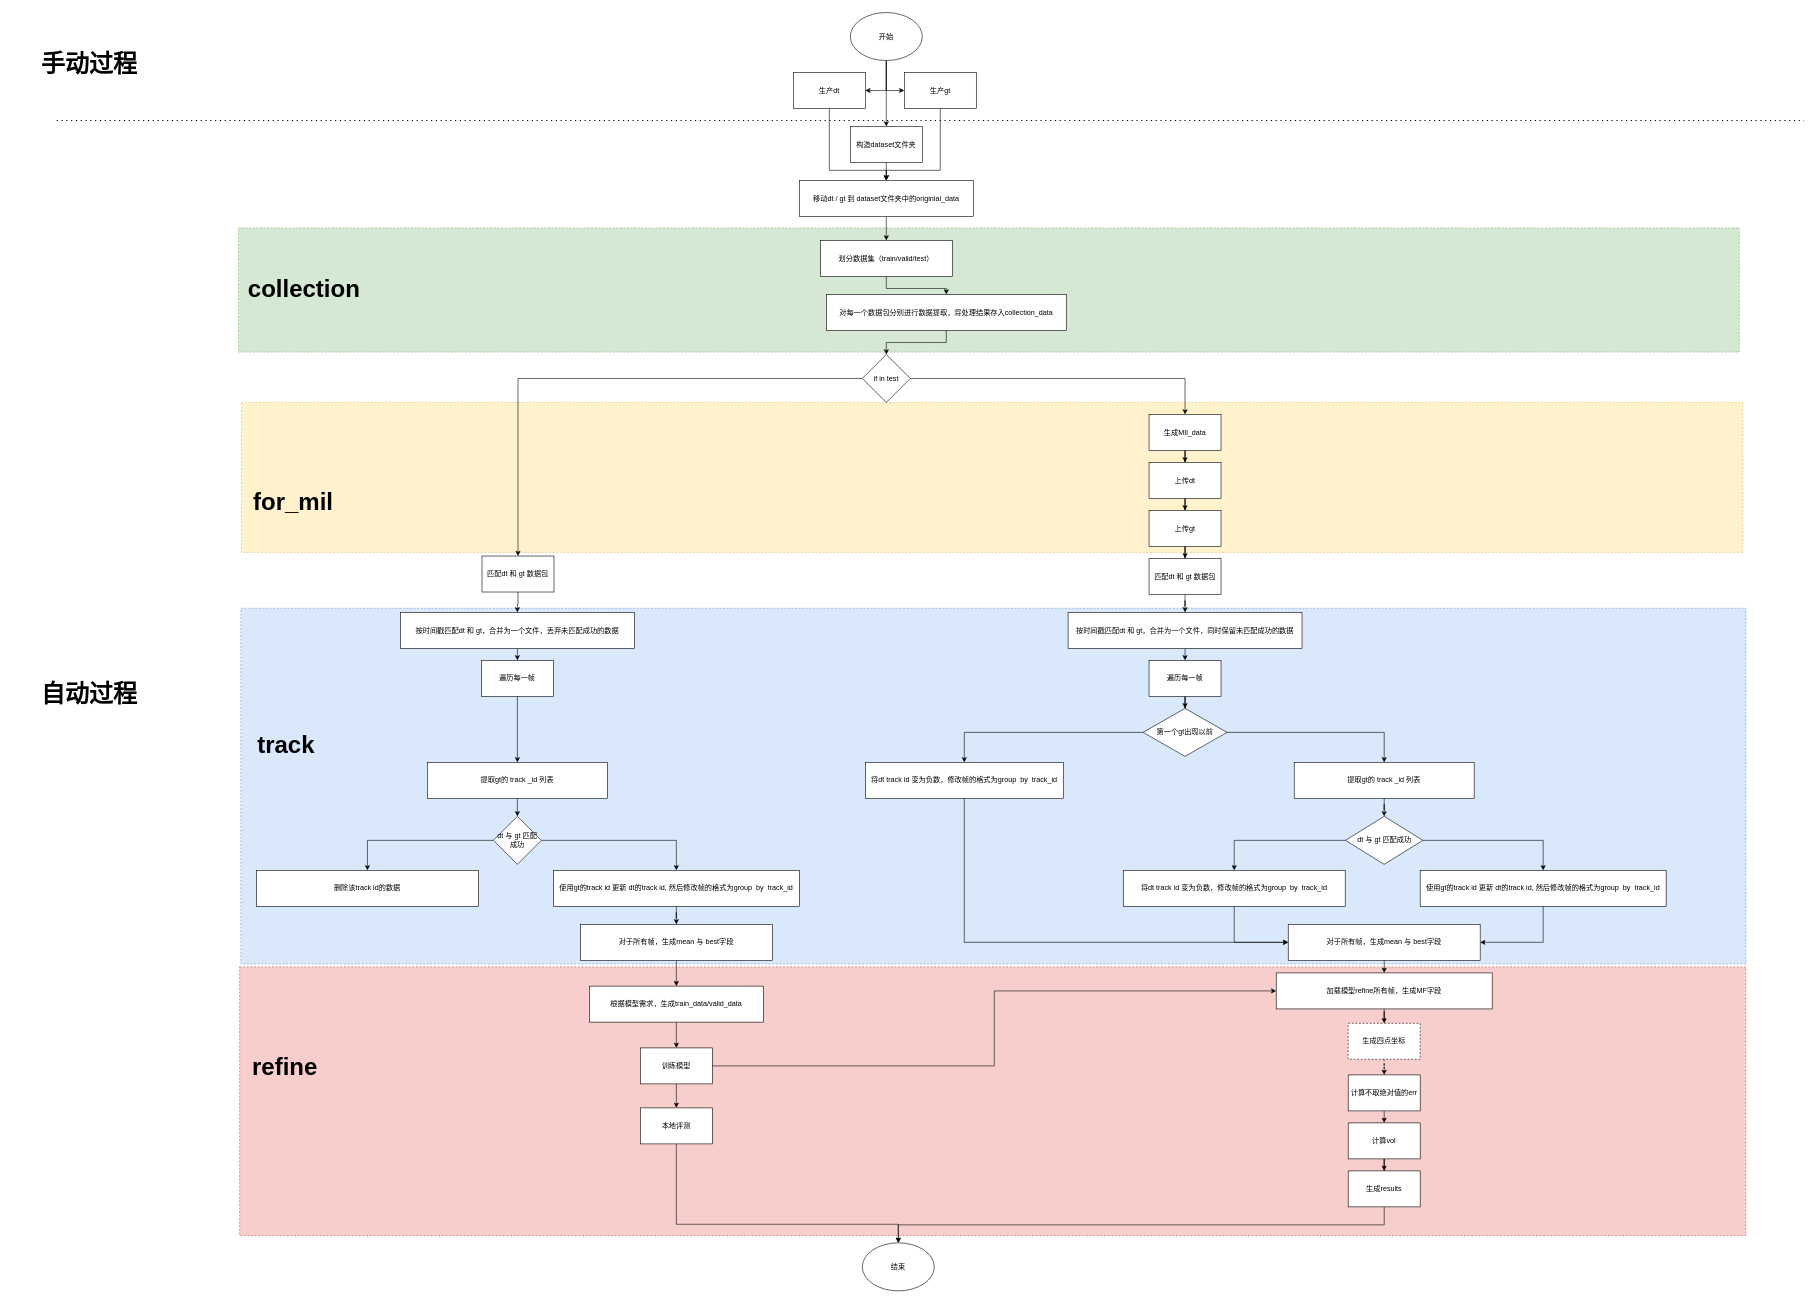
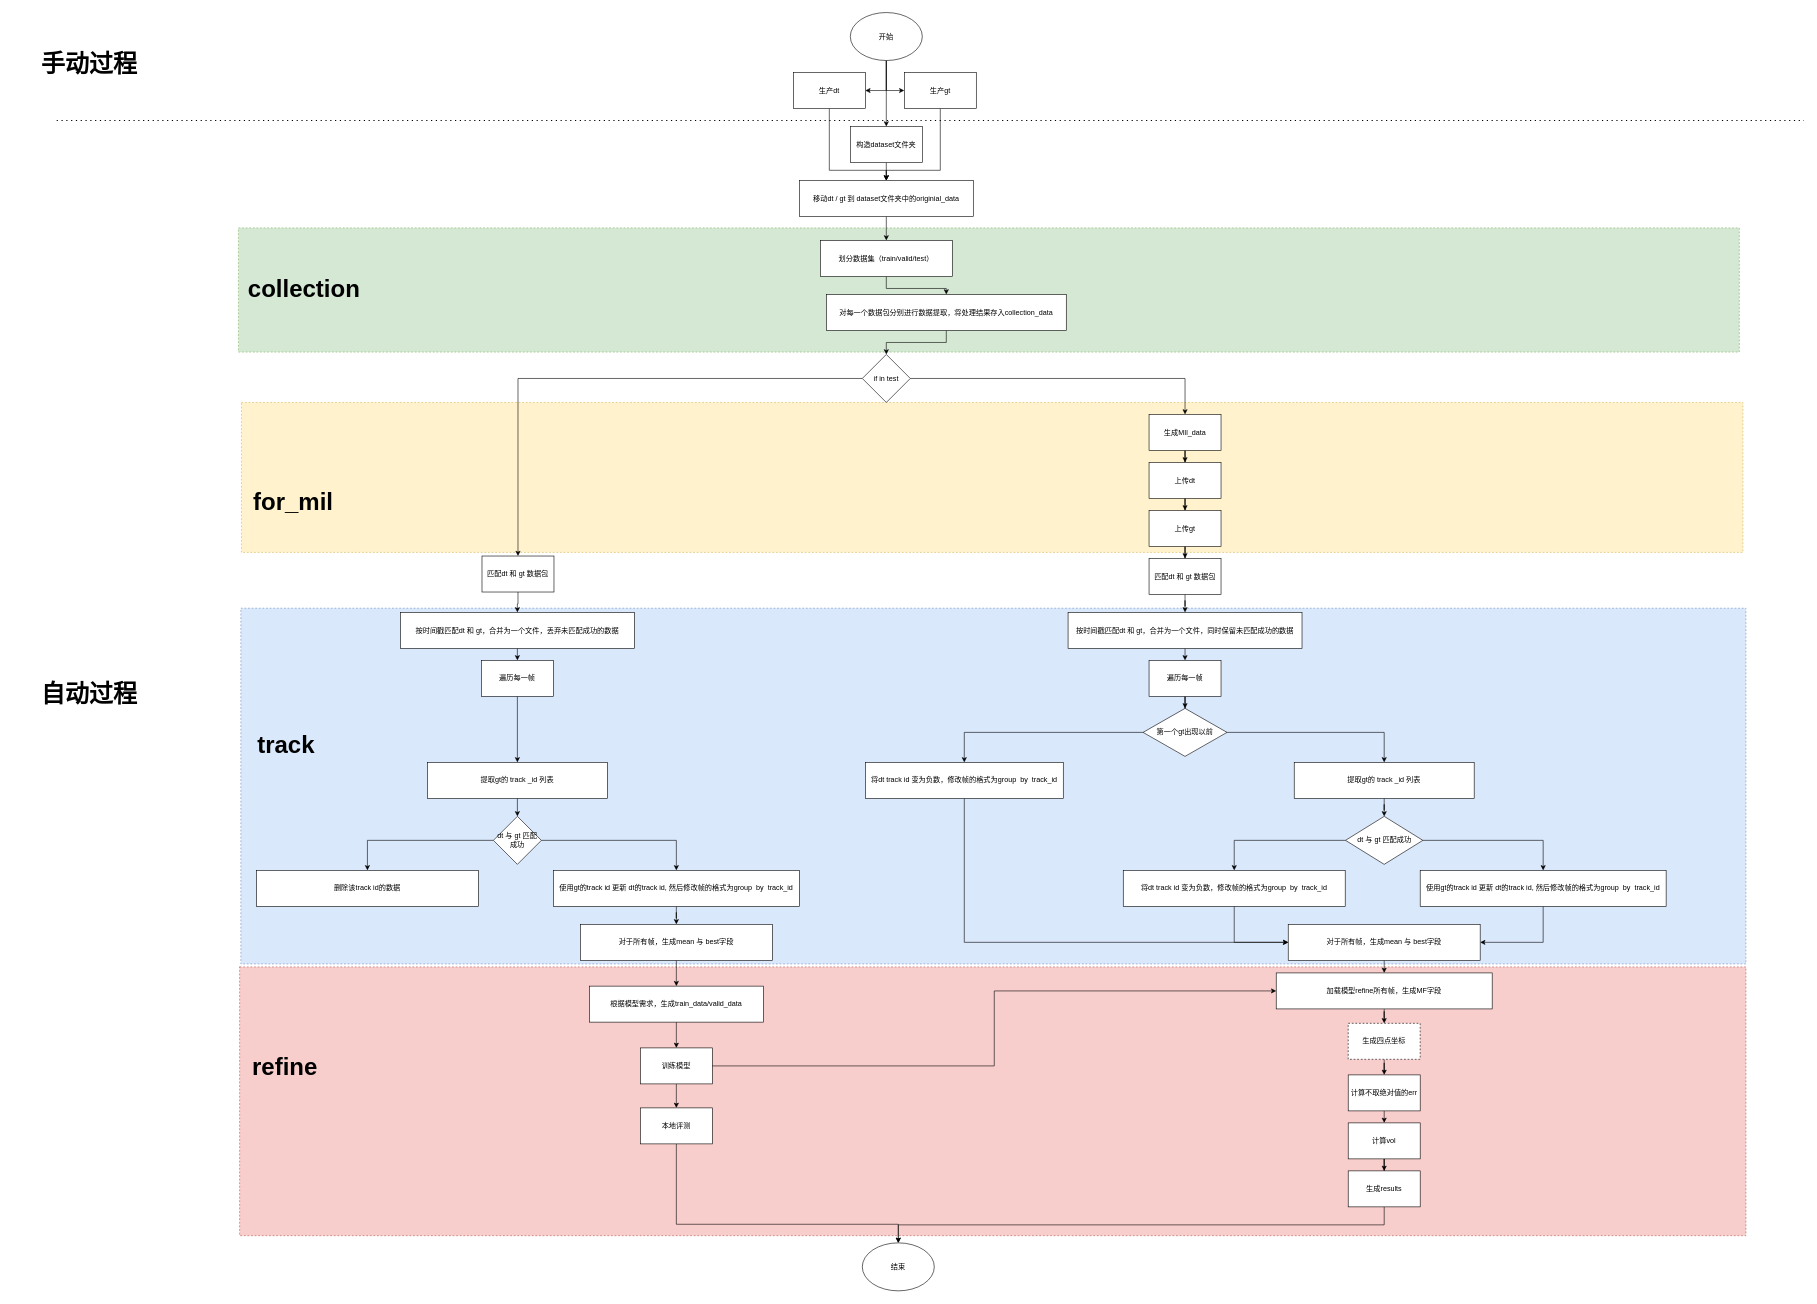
(1385, 1069) -> (1385, 1069)
